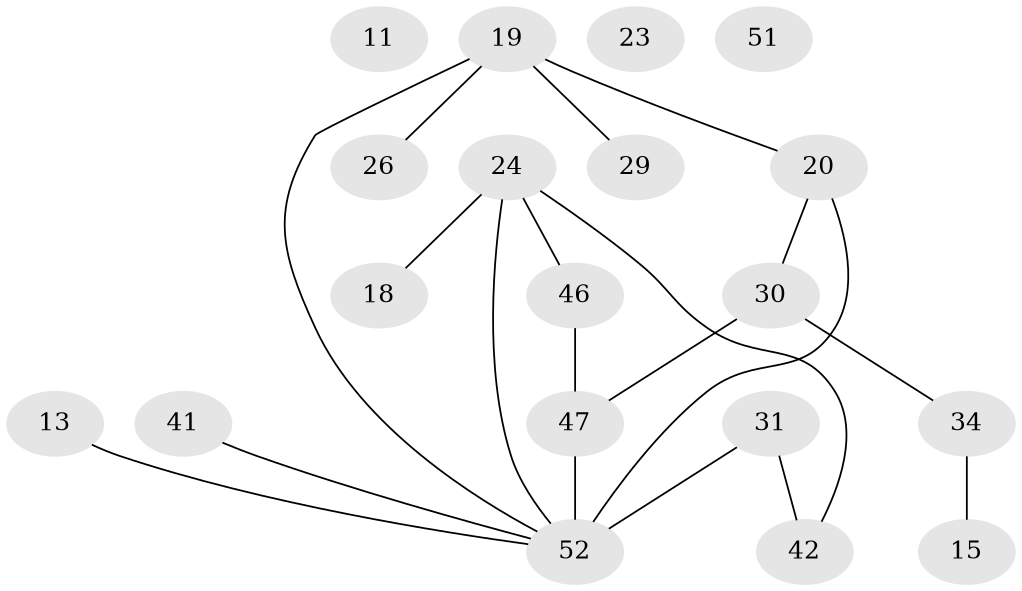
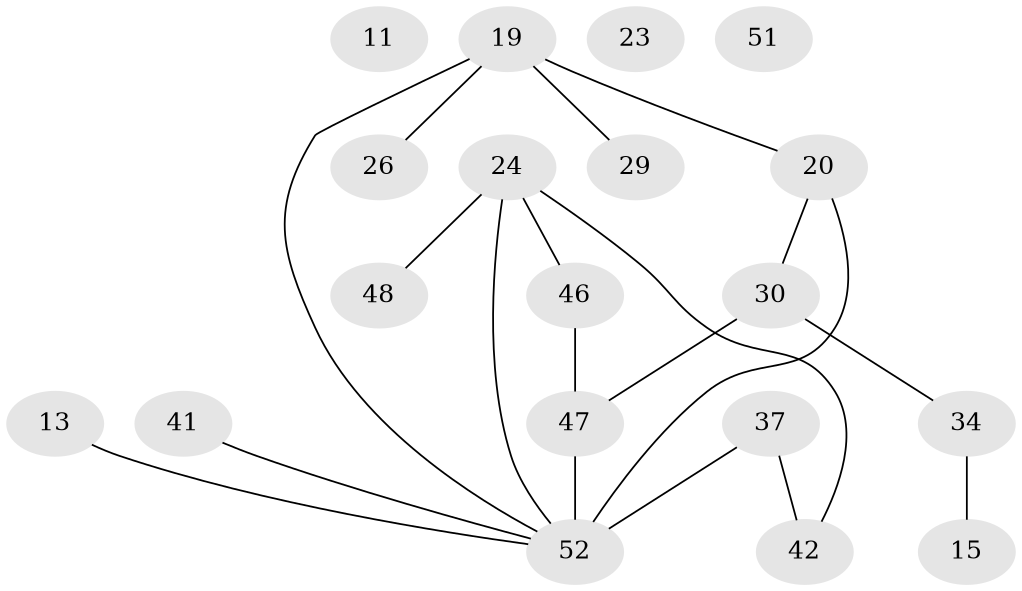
(379, 296) -> (379, 296)
(771, 424) -> (771, 424)
